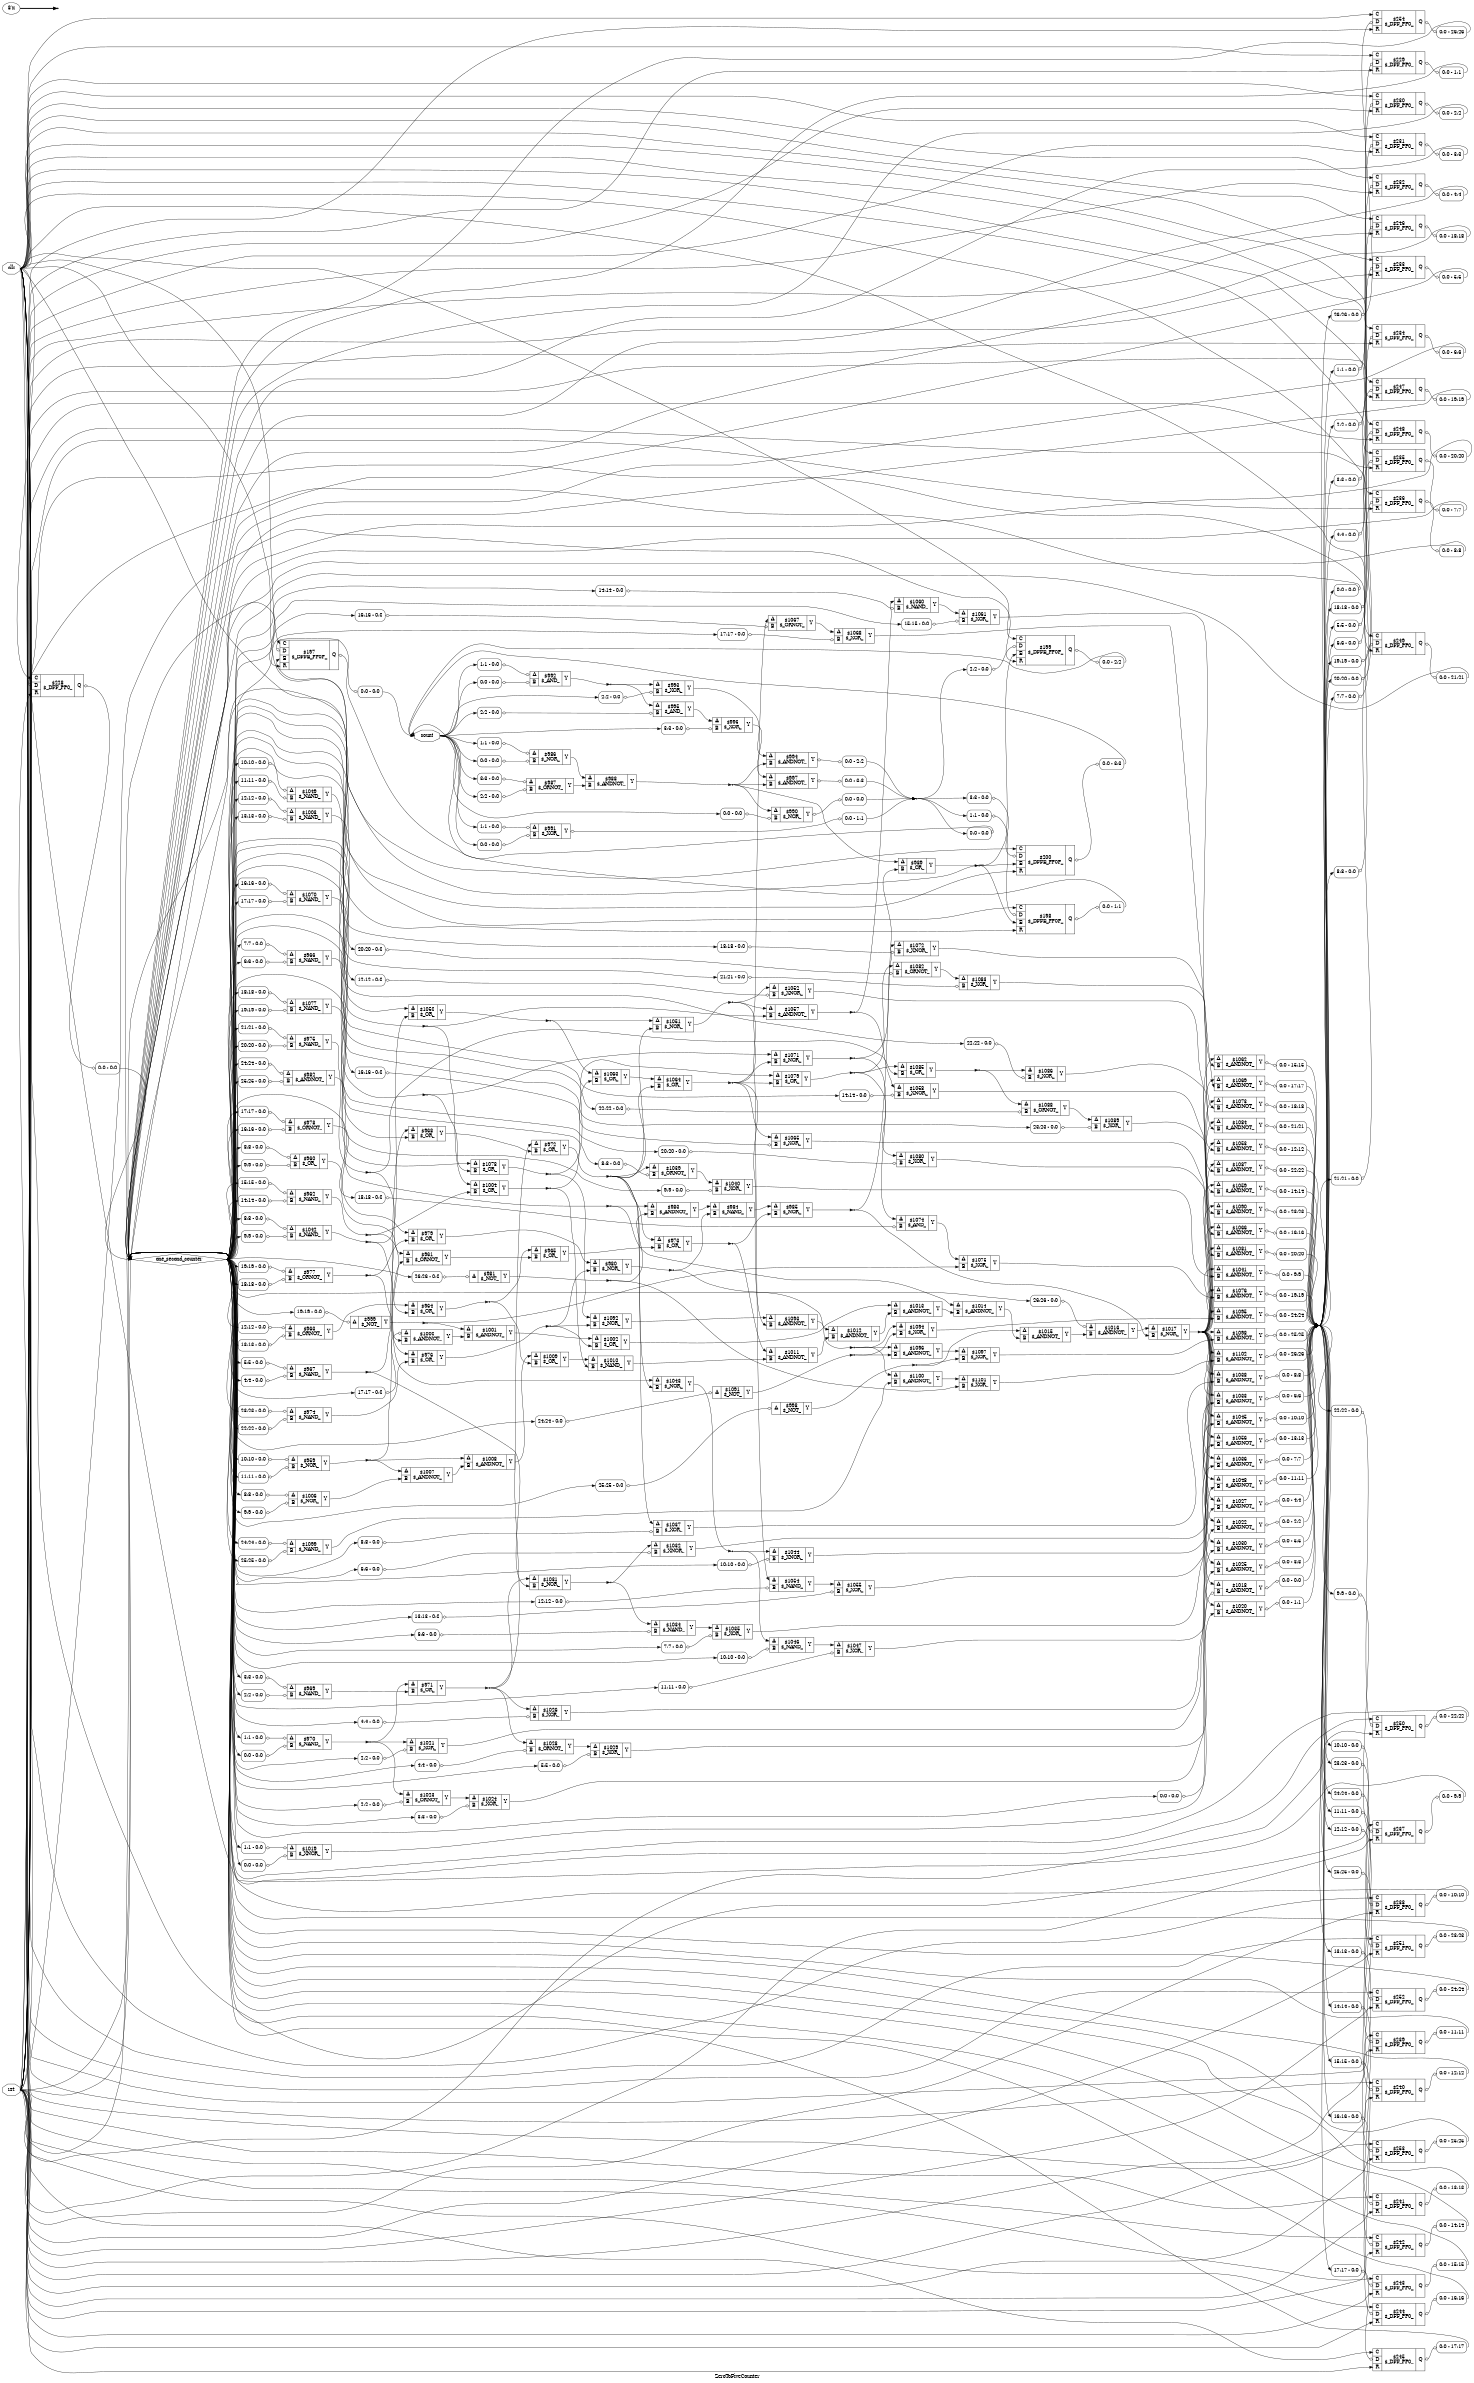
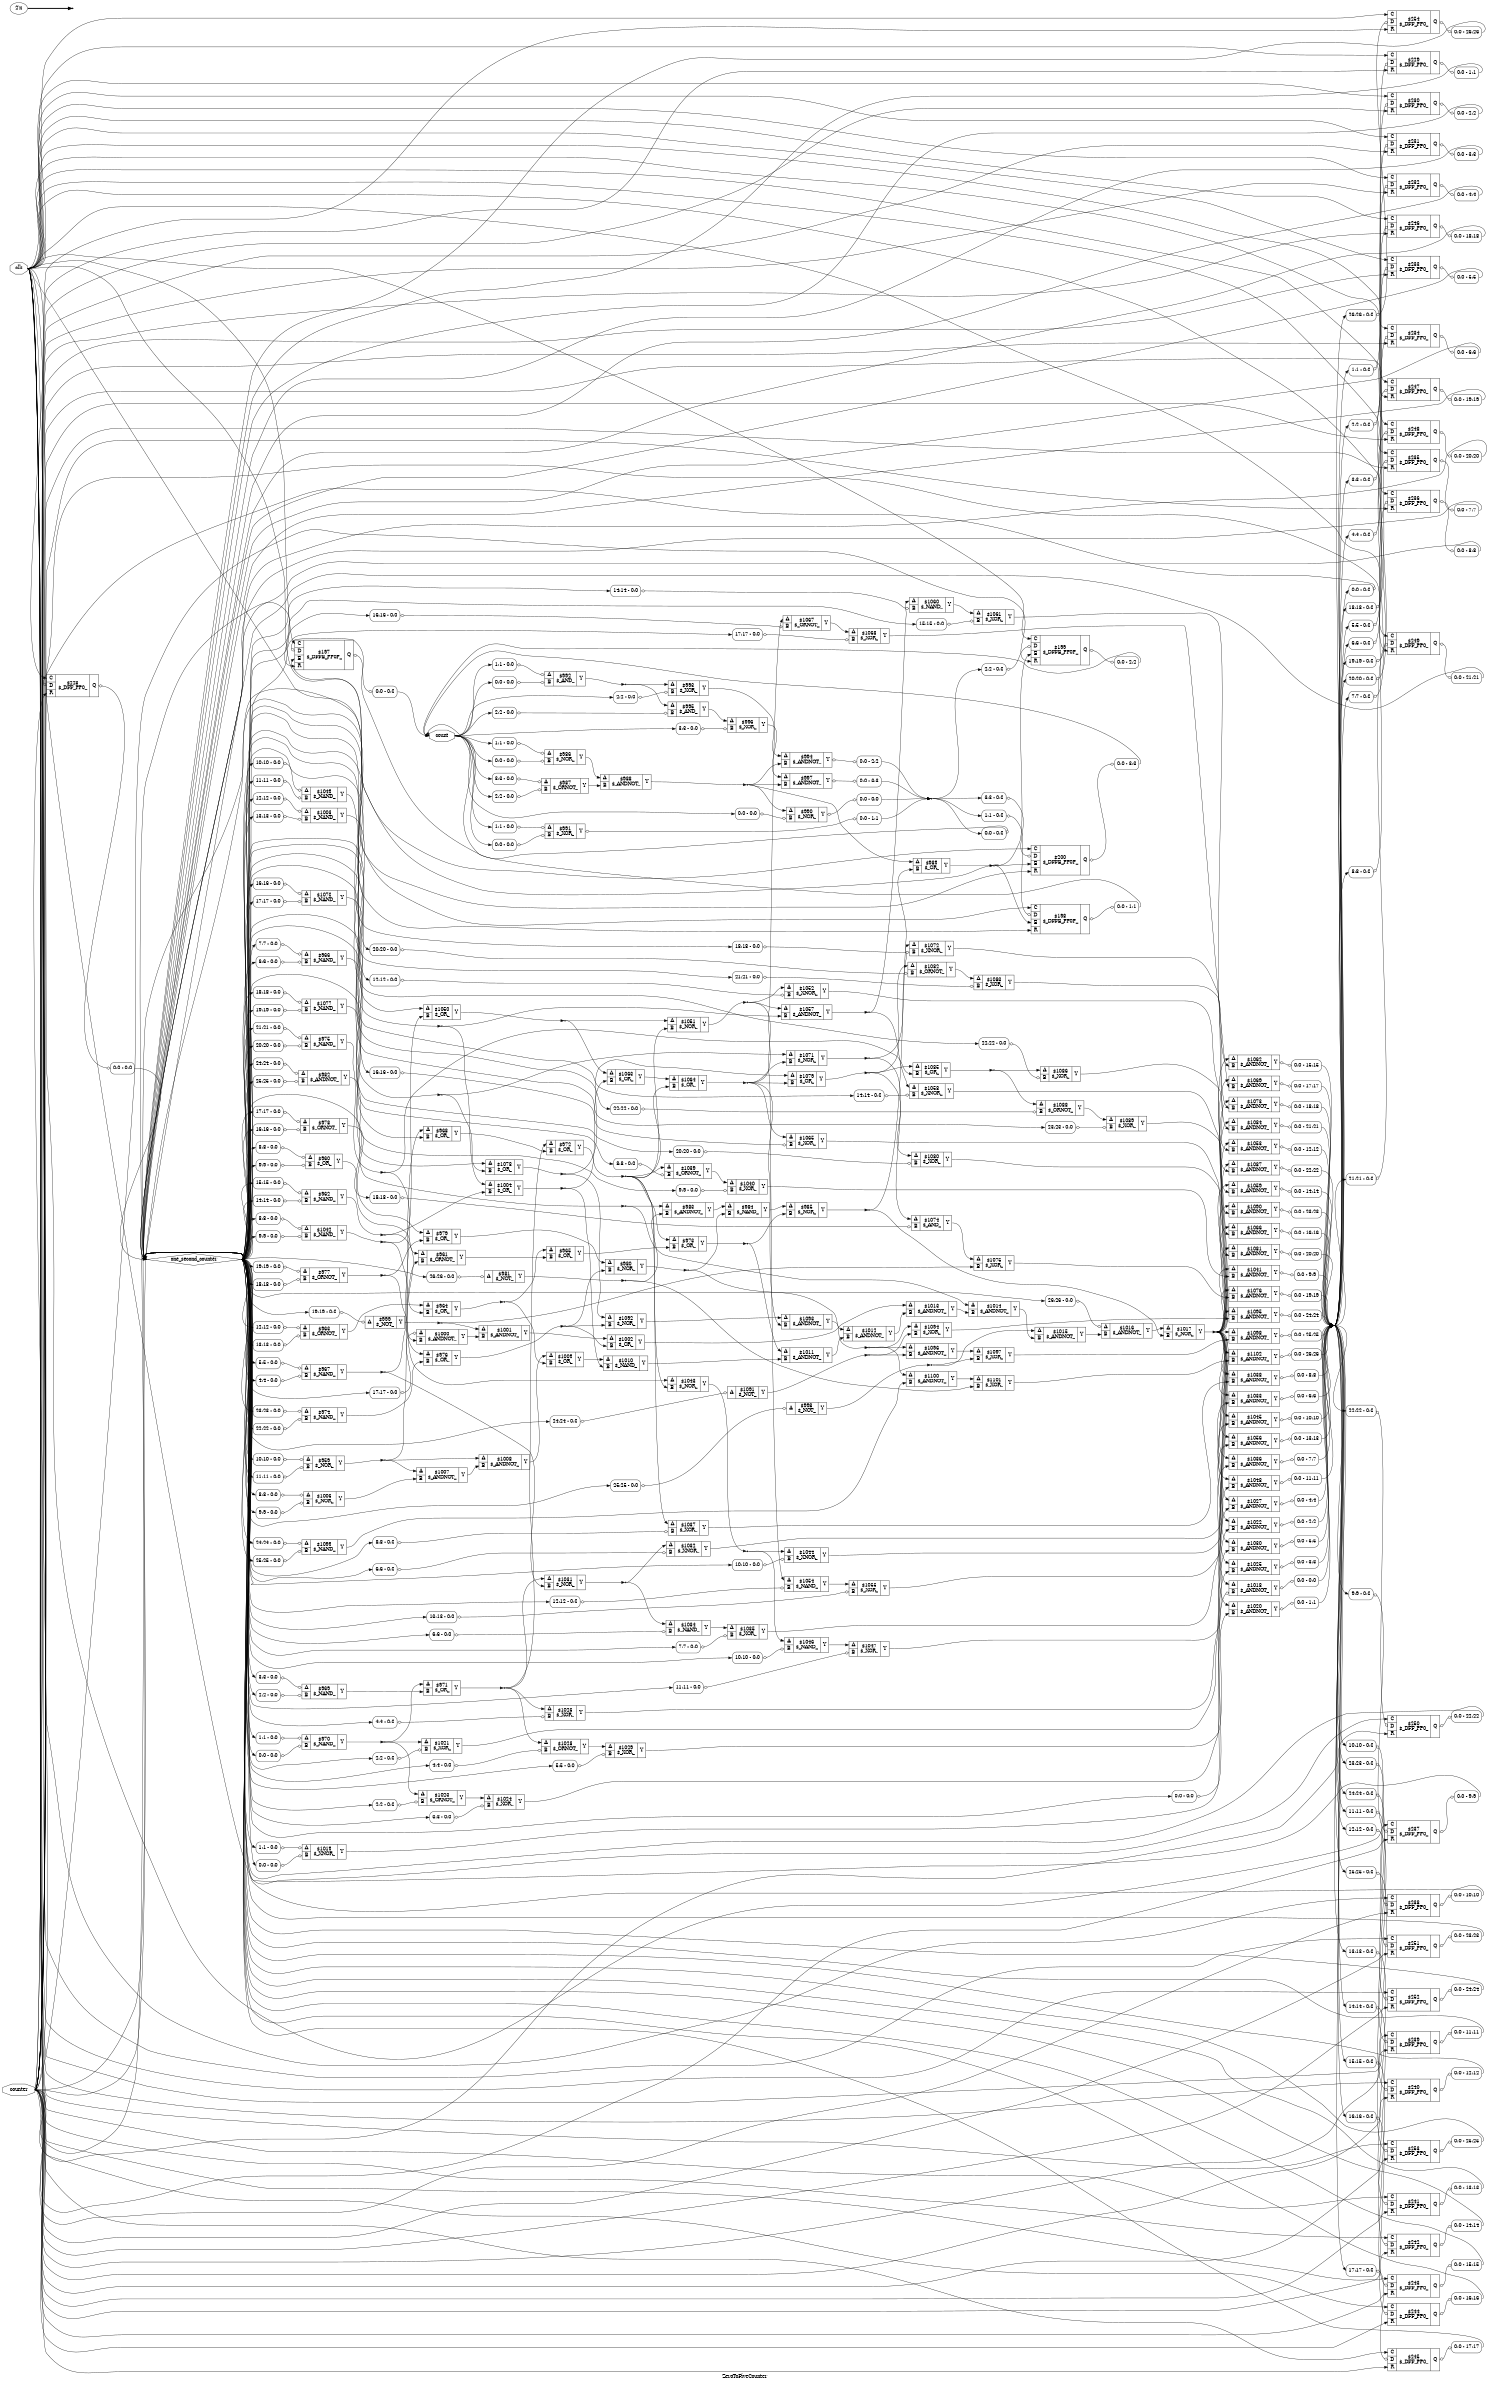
(11, 8) -> (19, 8)
(11, 2090) -> (19, 2090)
